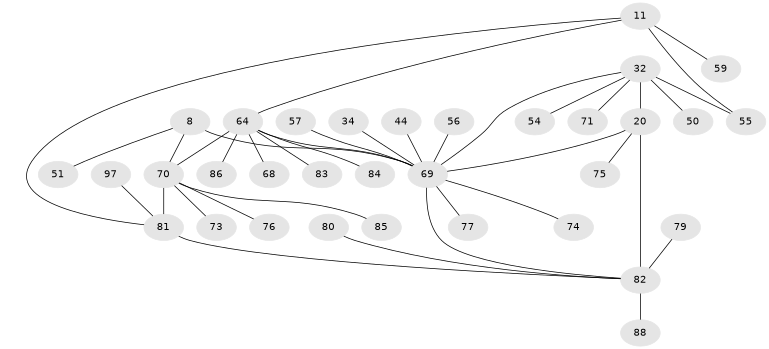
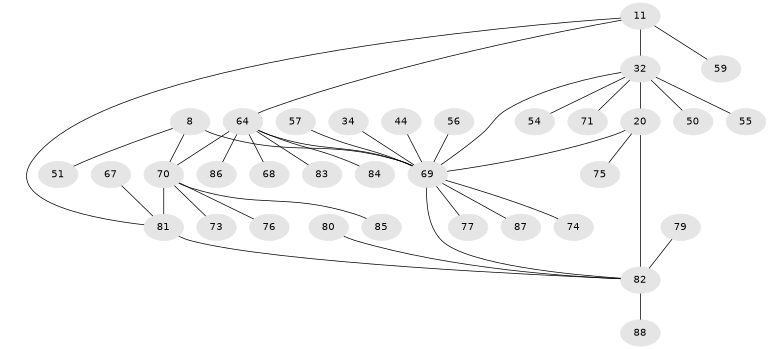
(687, 74) -> (640, 43)
(111, 175) -> (111, 175)
none -> (521, 227)
